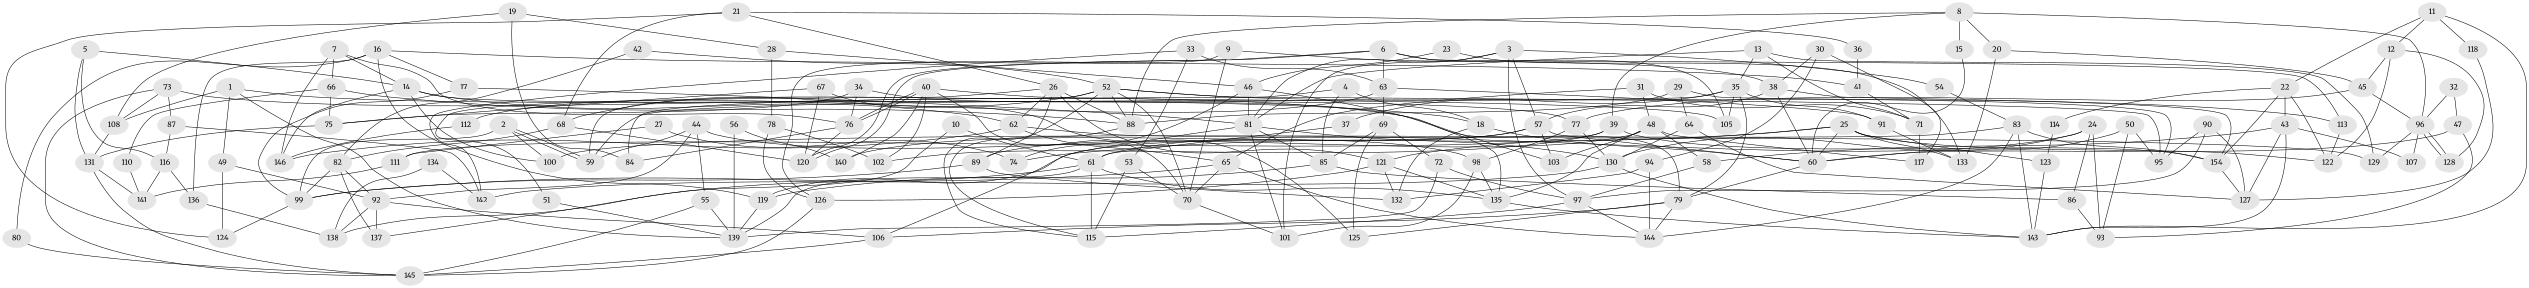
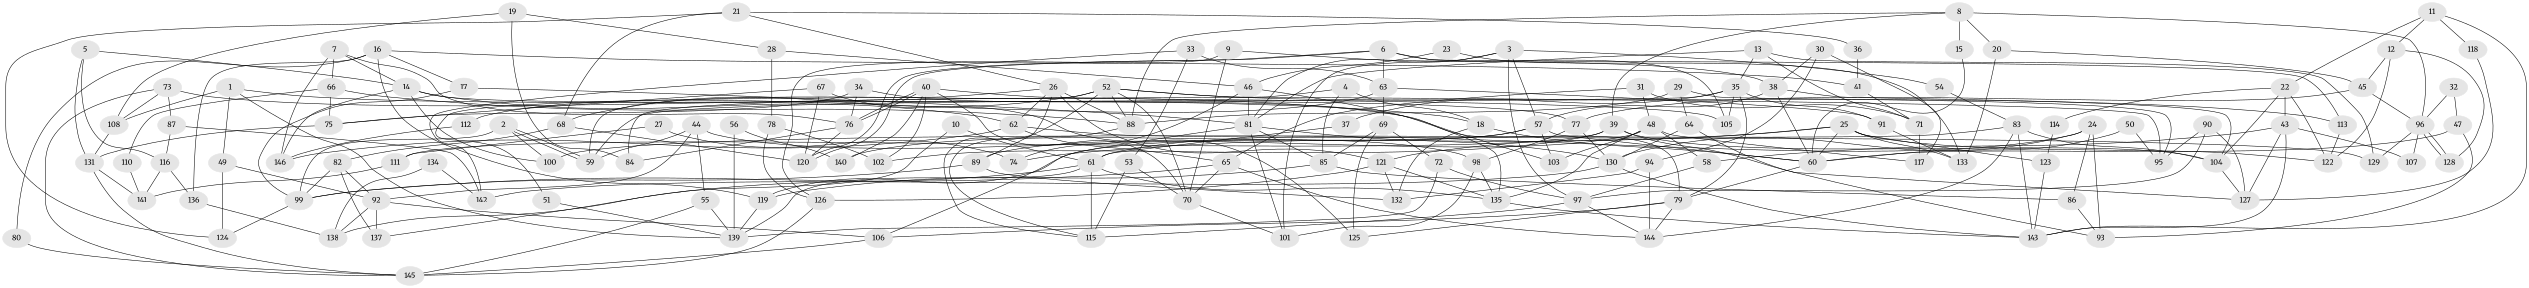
(638, 50) -> none
(2216, 163) -> (2216, 163)
(2116, 179) -> (1855, 187)
